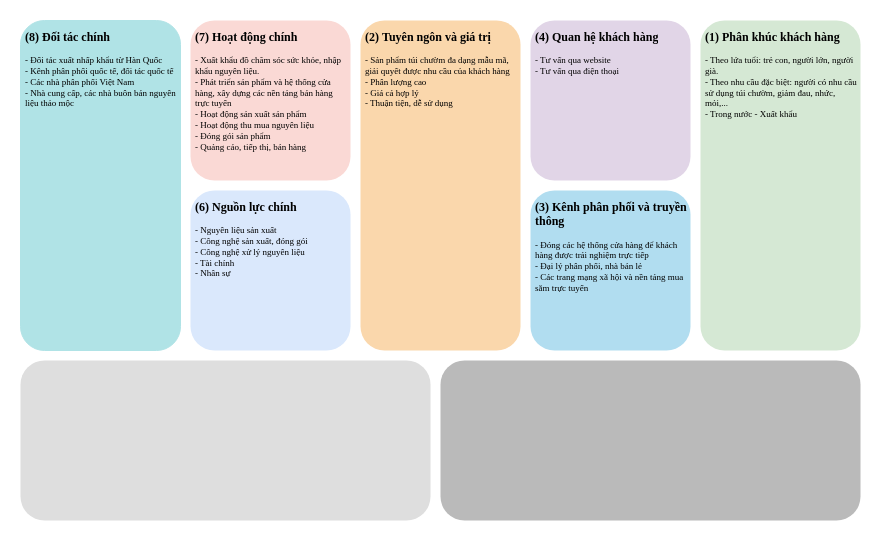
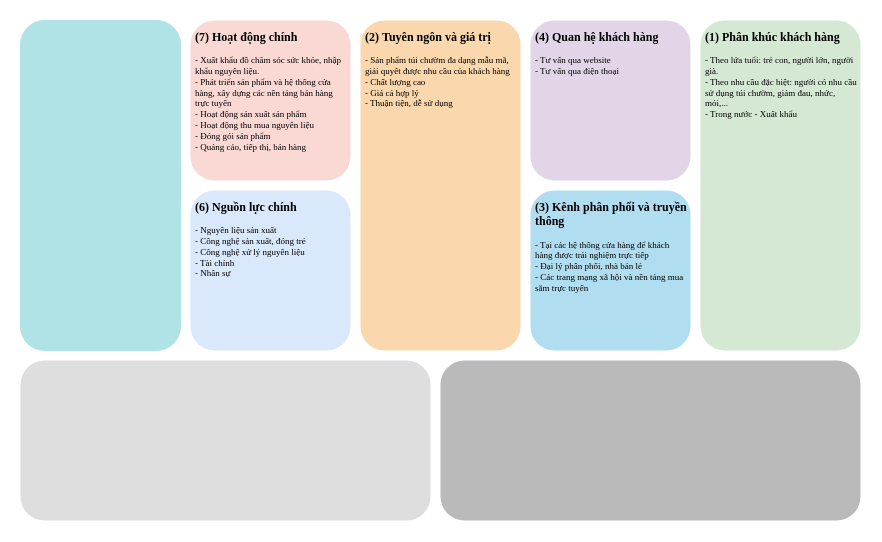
(442, 68) -> (442, 68)
(101, 101) -> none
(262, 233) -> (263, 233)
(612, 244) -> (612, 238)
